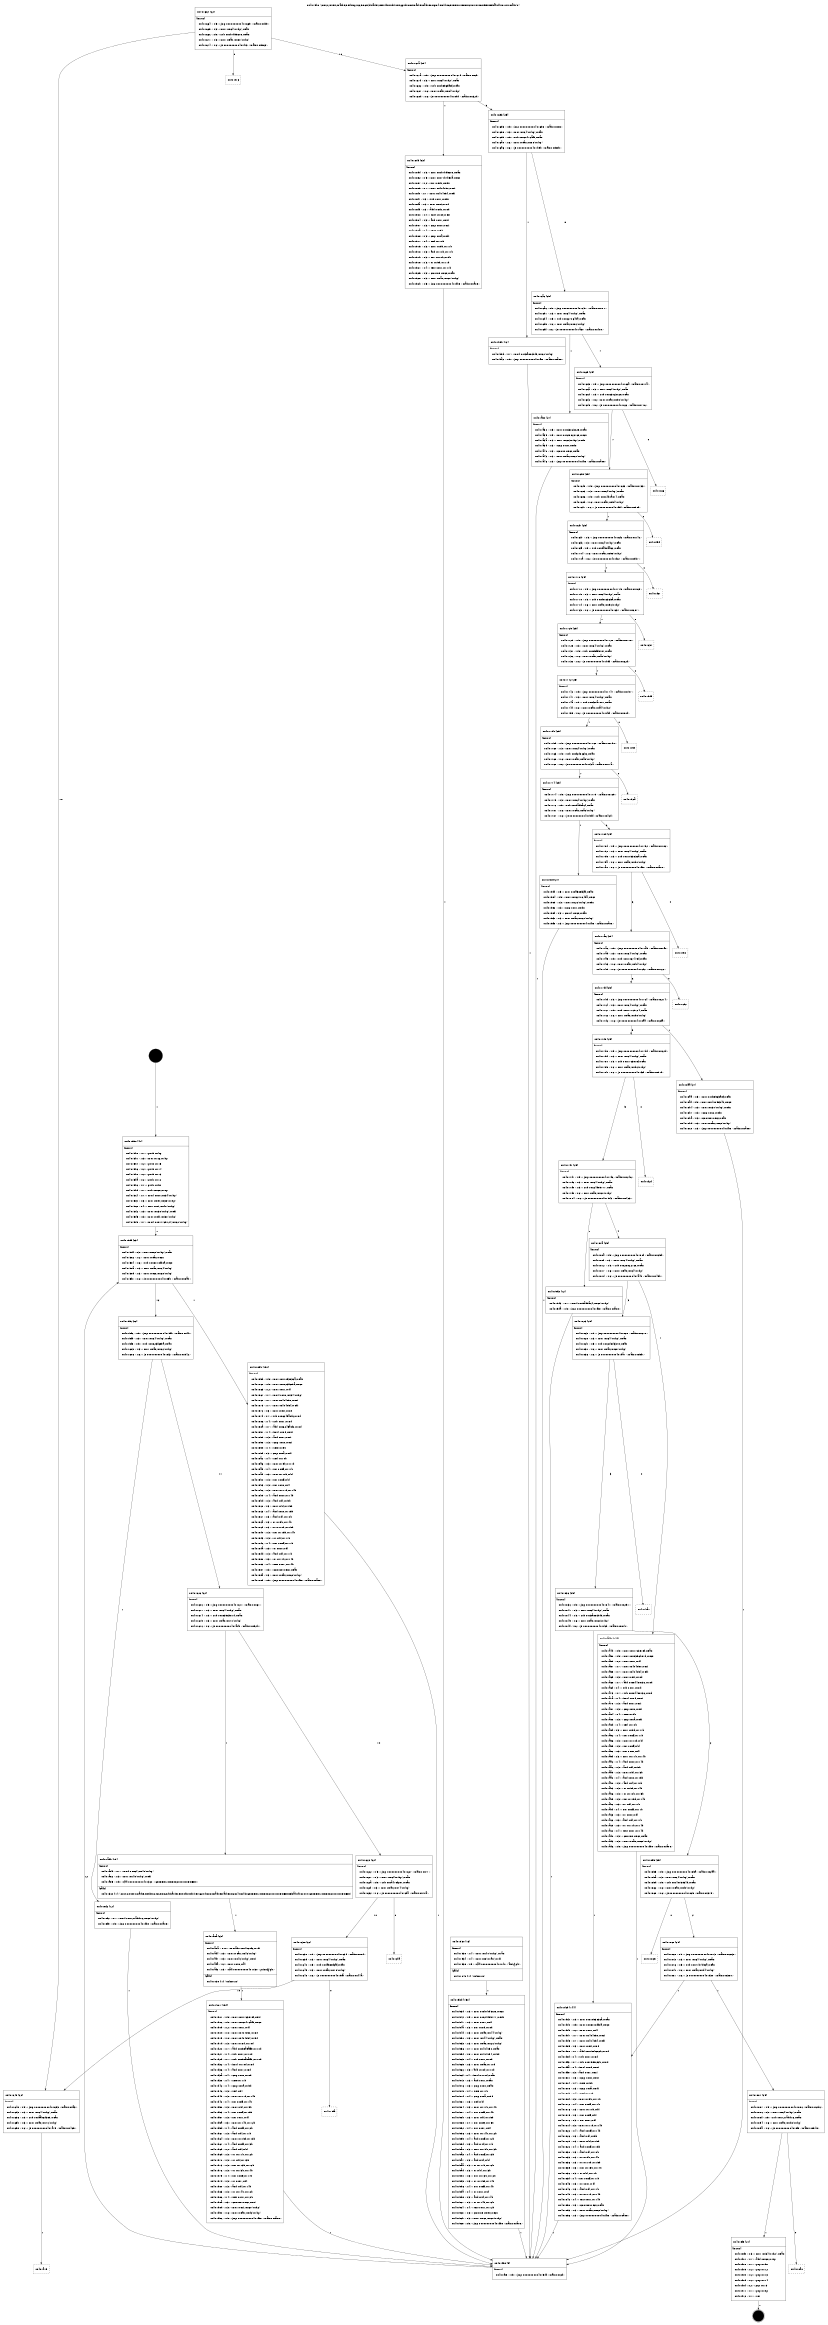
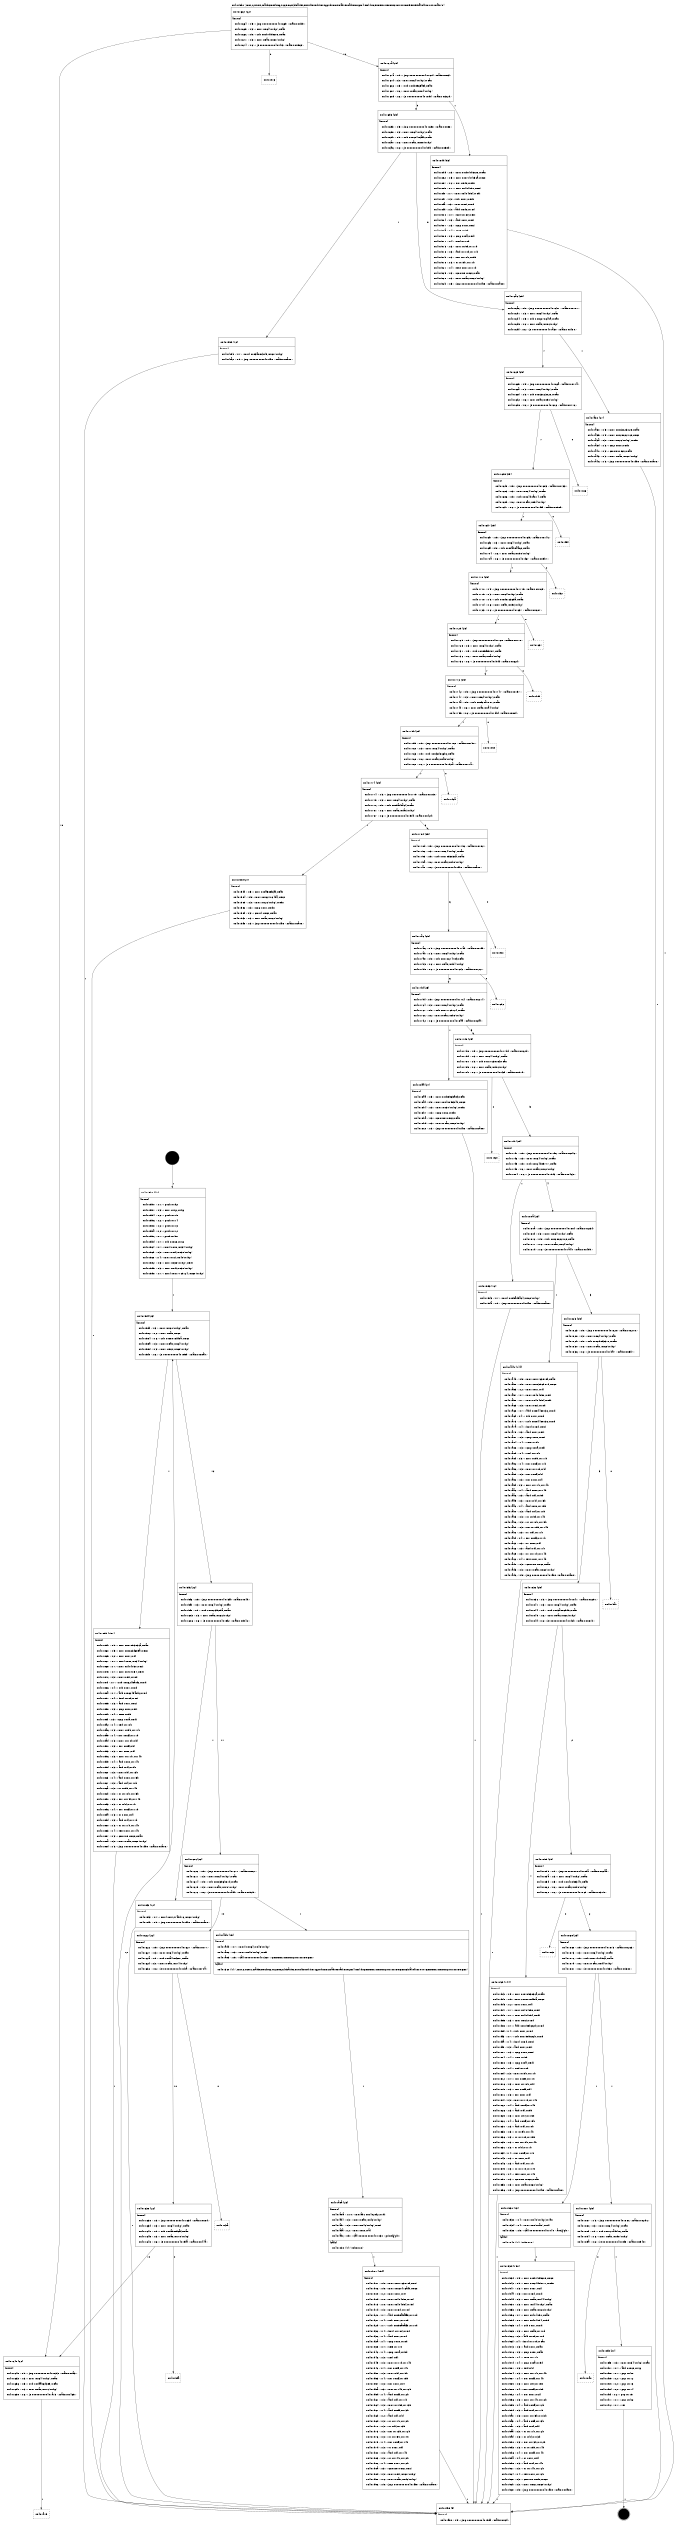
(658, 2018) -> (585, 2089)
